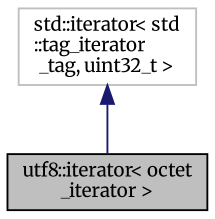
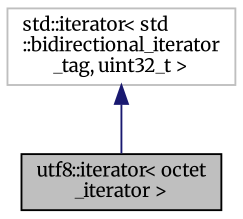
(107, 47) -> (121, 47)
